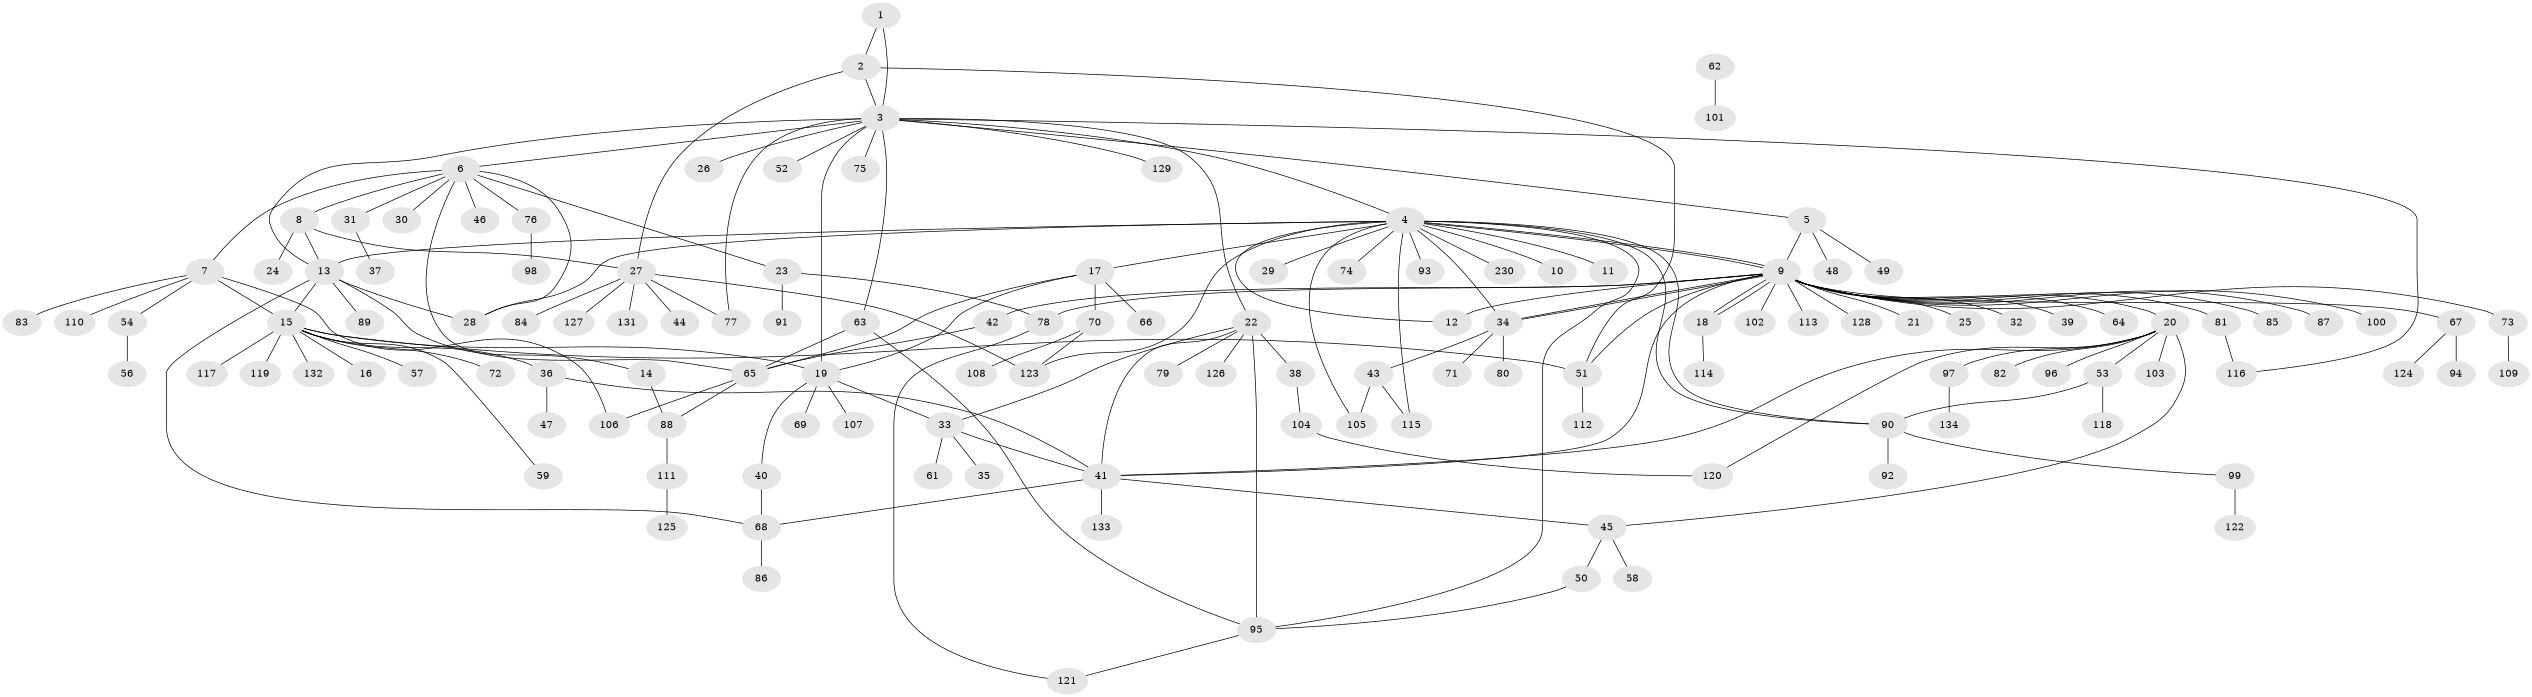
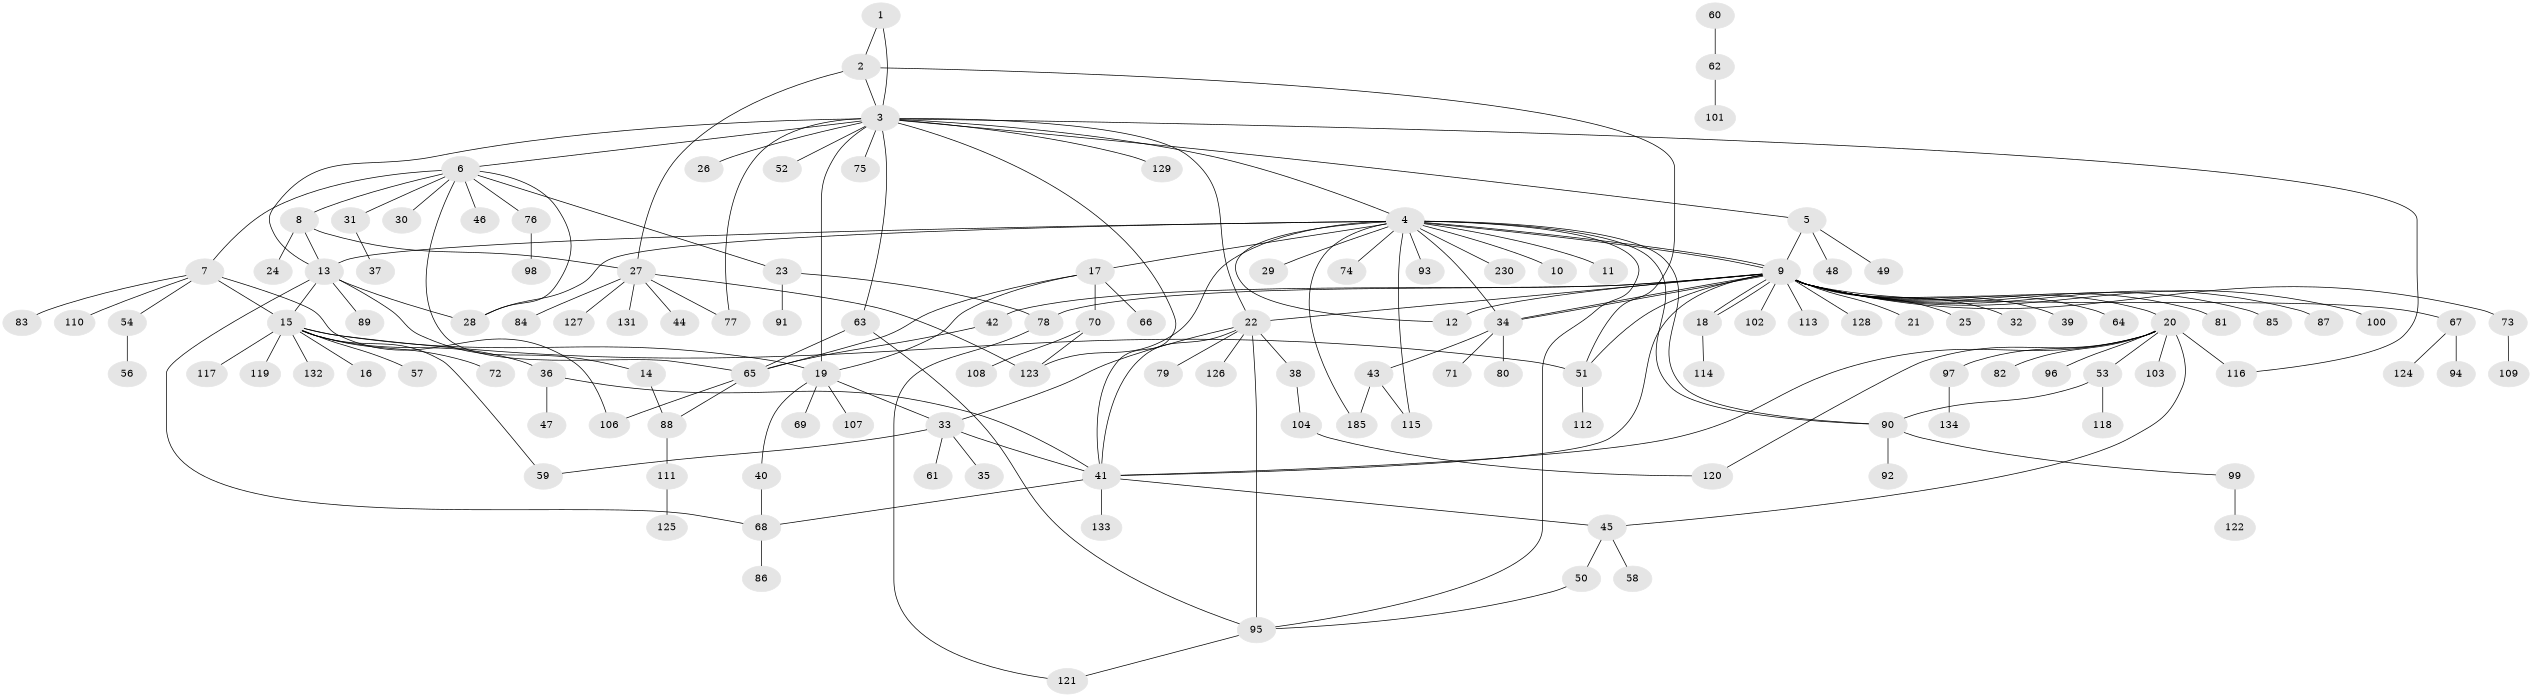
none -> (1715, 16)
none -> (1131, 250)
none -> (1516, 297)
(2229, 349) -> (2203, 348)
(1357, 425) -> (1357, 425)
none -> (745, 453)
